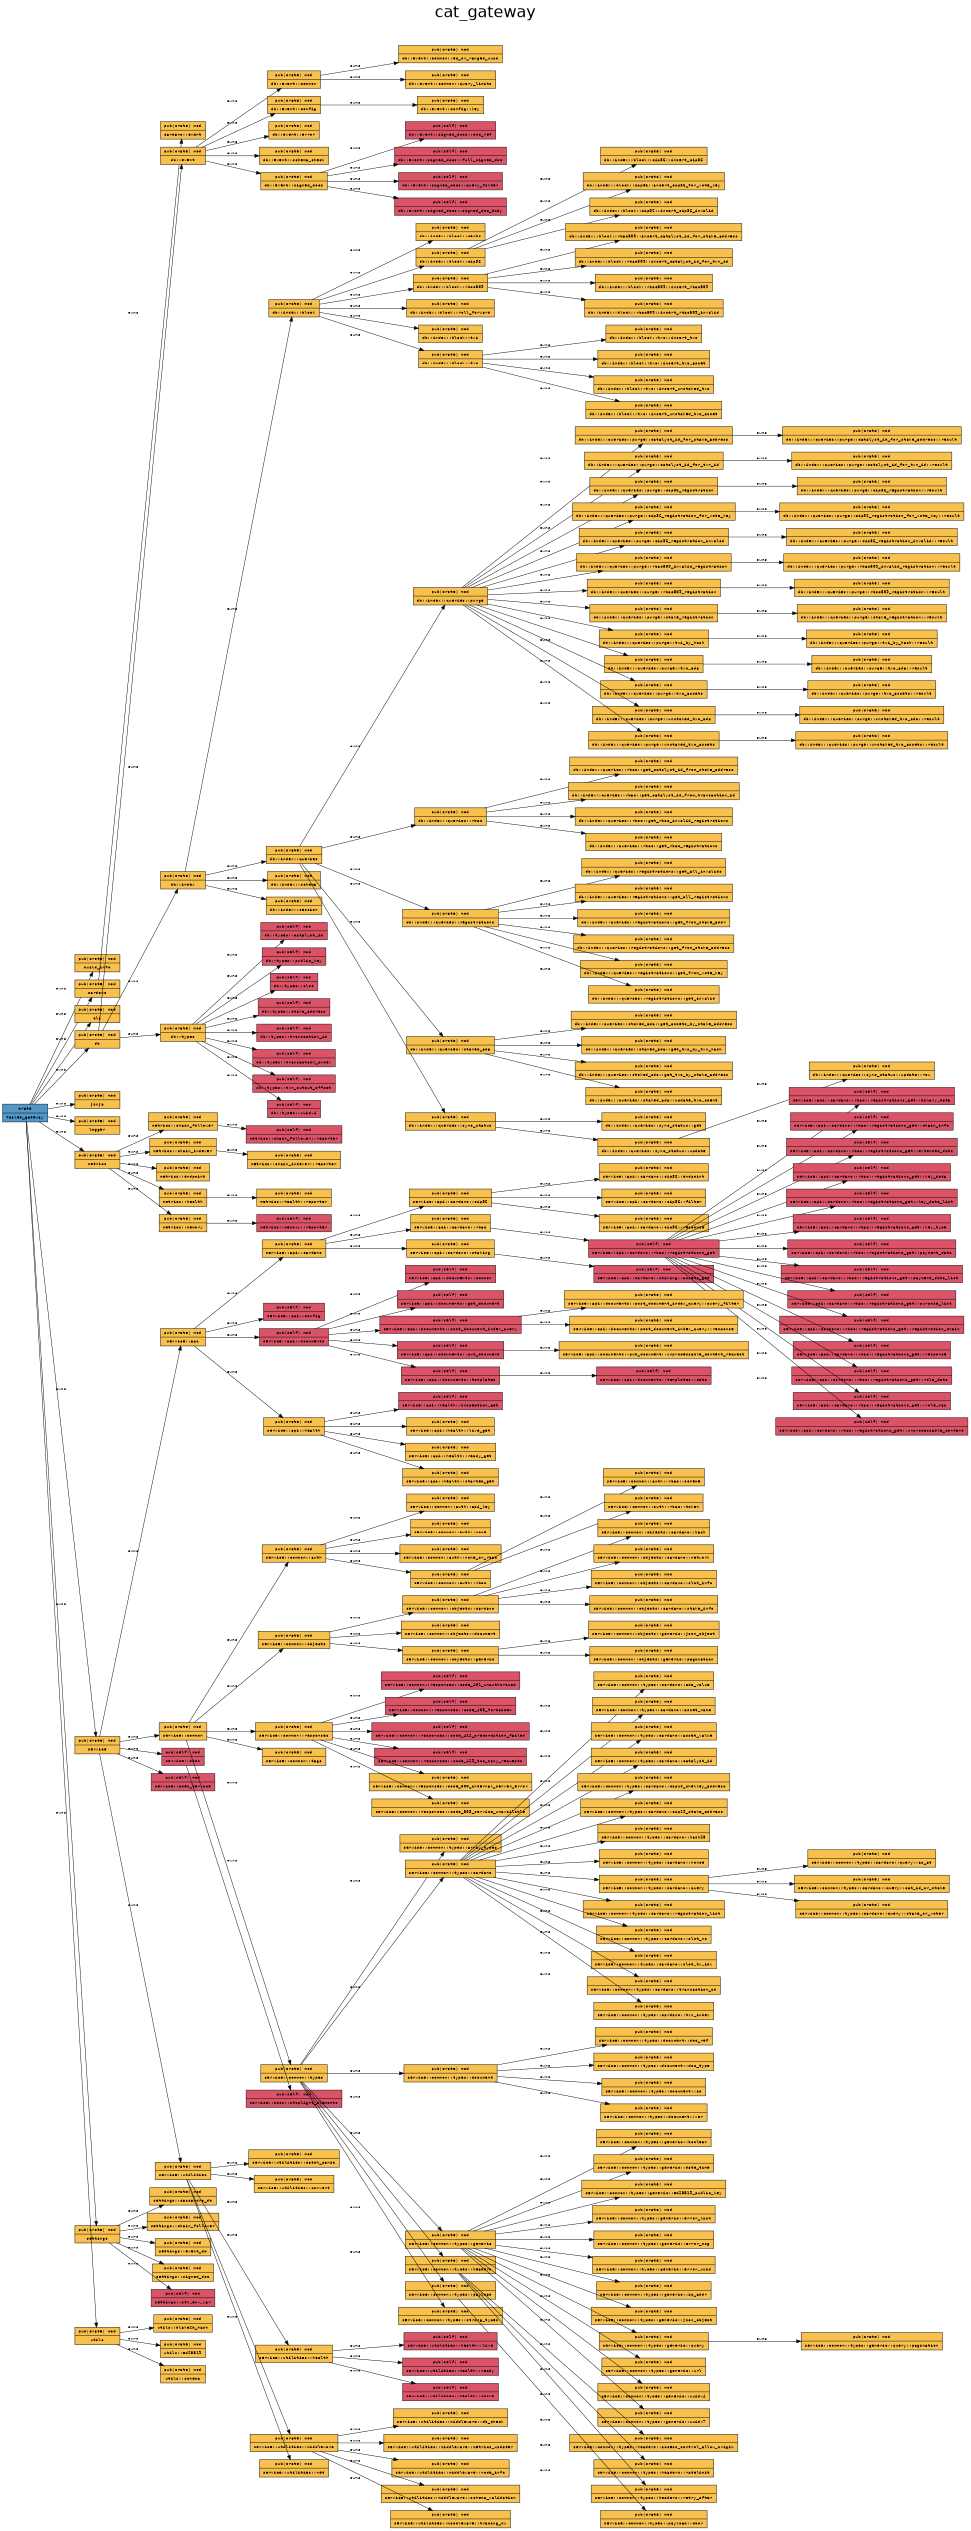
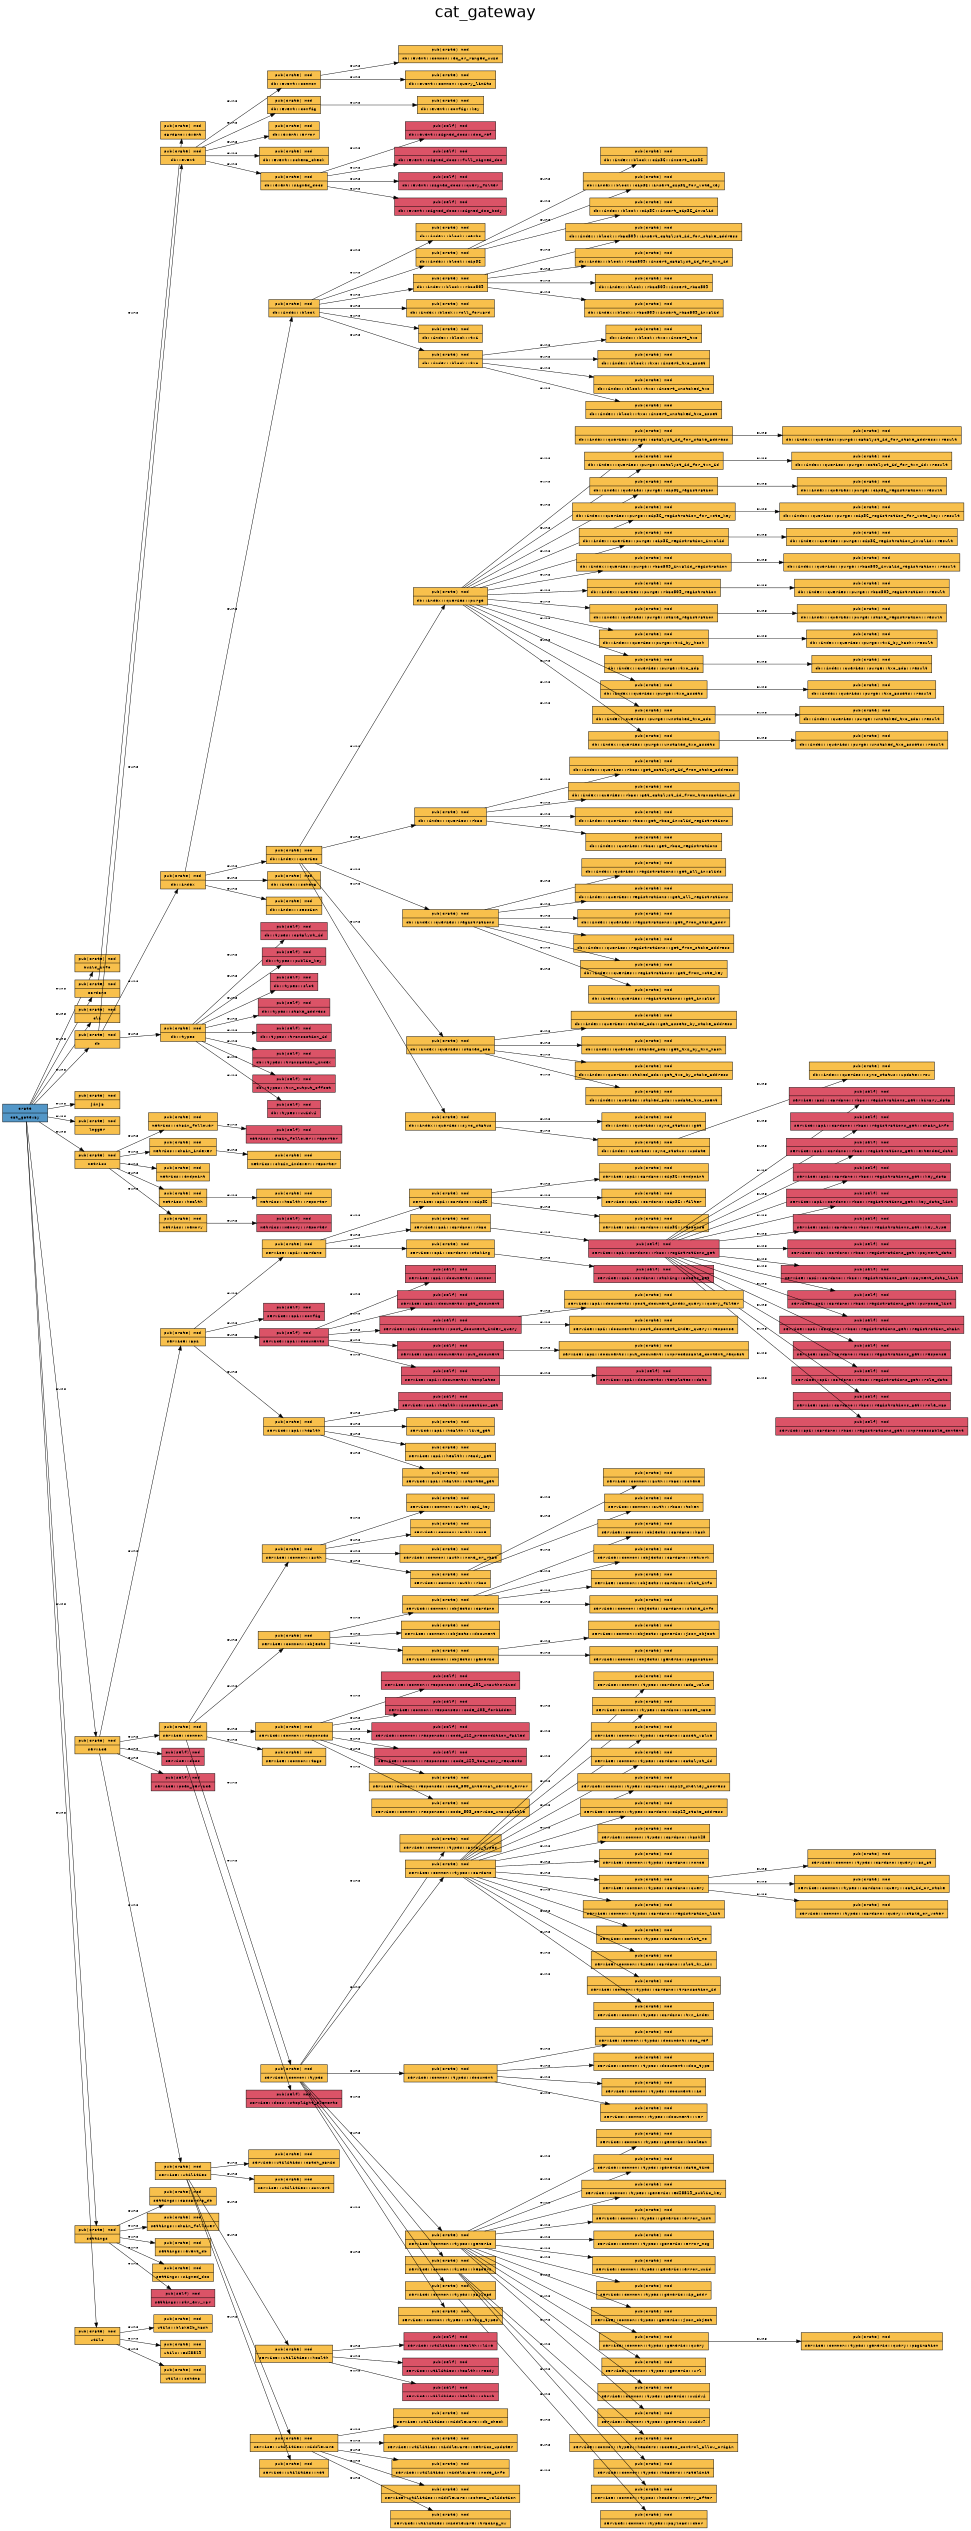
(25, 1117) -> (25, 1117)
